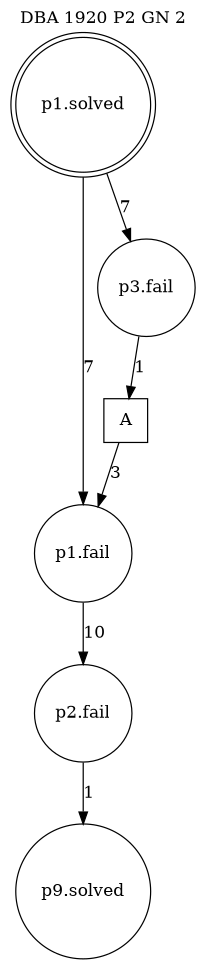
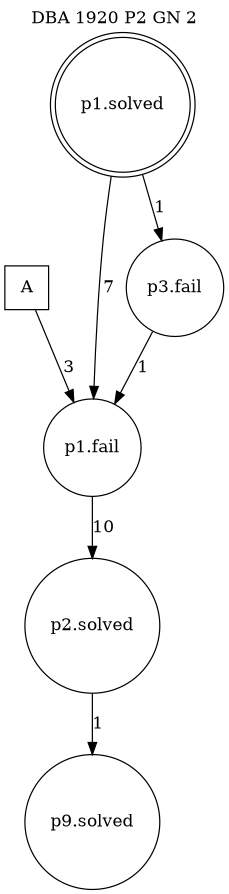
(126, 208) -> (160, 208)
(135, 361) -> (137, 362)
(83, 713) -> (92, 626)
